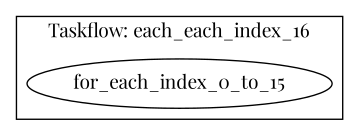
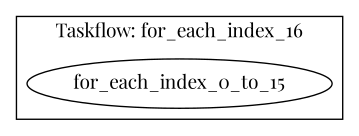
(180, 32) -> (180, 32)
